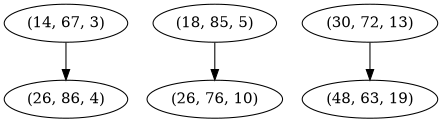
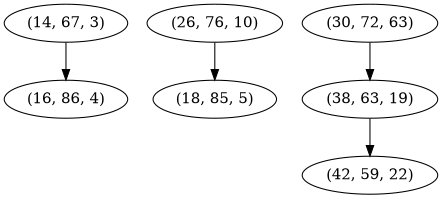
(370, 23) -> (370, 23)
(215, 56) -> (215, 56)
(66, 99) -> (66, 99)
(370, 99) -> (370, 99)
none -> (370, 175)
